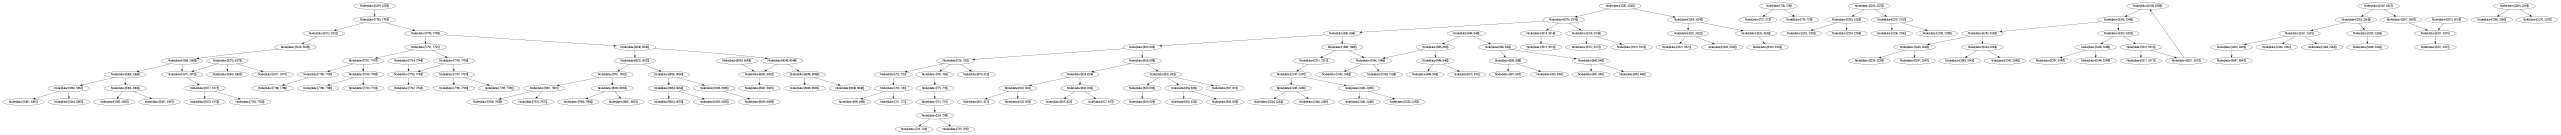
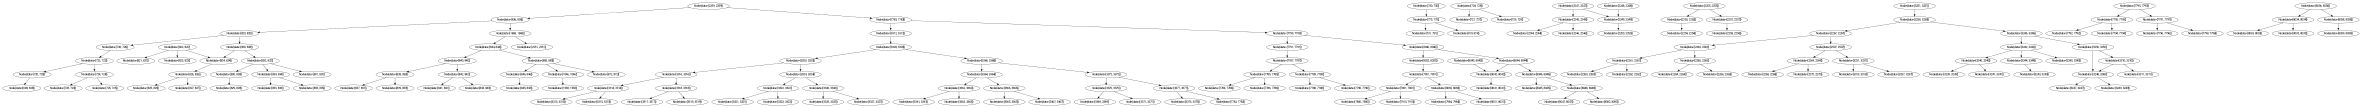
none -> (1874, 26)
(2442, 26) -> (1853, 67)
(1453, 27) -> (610, 13)
(1801, 33) -> none
(1892, 33) -> none
(2310, 40) -> (1684, 67)
(2232, 53) -> (1571, 95)
(439, 54) -> none
none -> (847, 54)
(1355, 54) -> (500, 40)
none -> (1820, 54)
(1993, 54) -> (2043, 54)
(2163, 54) -> (2107, 67)
(206, 67) -> (1106, 81)
(408, 67) -> (2112, 26)
(651, 67) -> none
(946, 67) -> none
(965, 67) -> (1445, 26)
(1303, 67) -> none
(1450, 67) -> (573, 68)
(1336, 75) -> none
(1050, 81) -> (197, 54)
none -> (1219, 88)
(1359, 94) -> (1618, 12)
none -> (597, 102)
none -> (868, 102)
(893, 102) -> none
none -> (1604, 102)
(935, 108) -> (94, 67)
